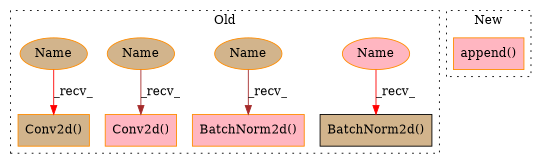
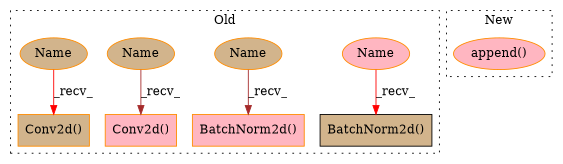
(489, 54) -> (499, 54)
